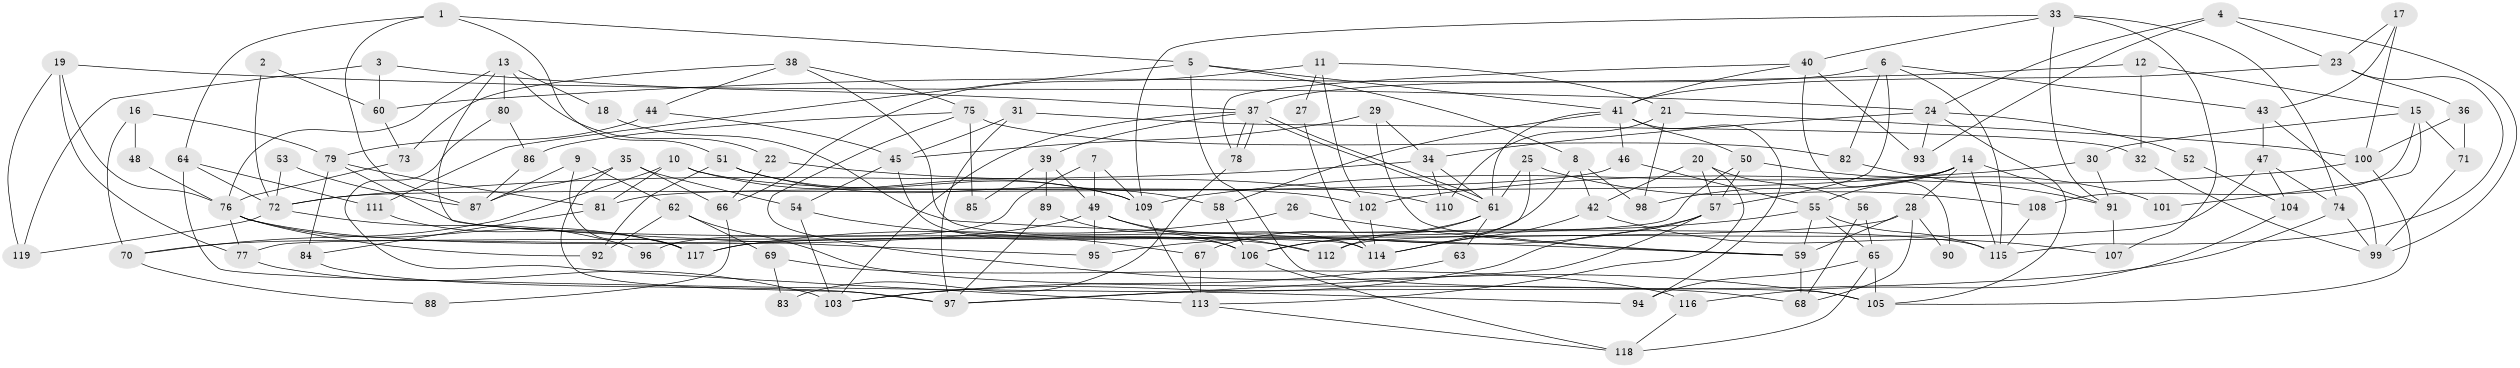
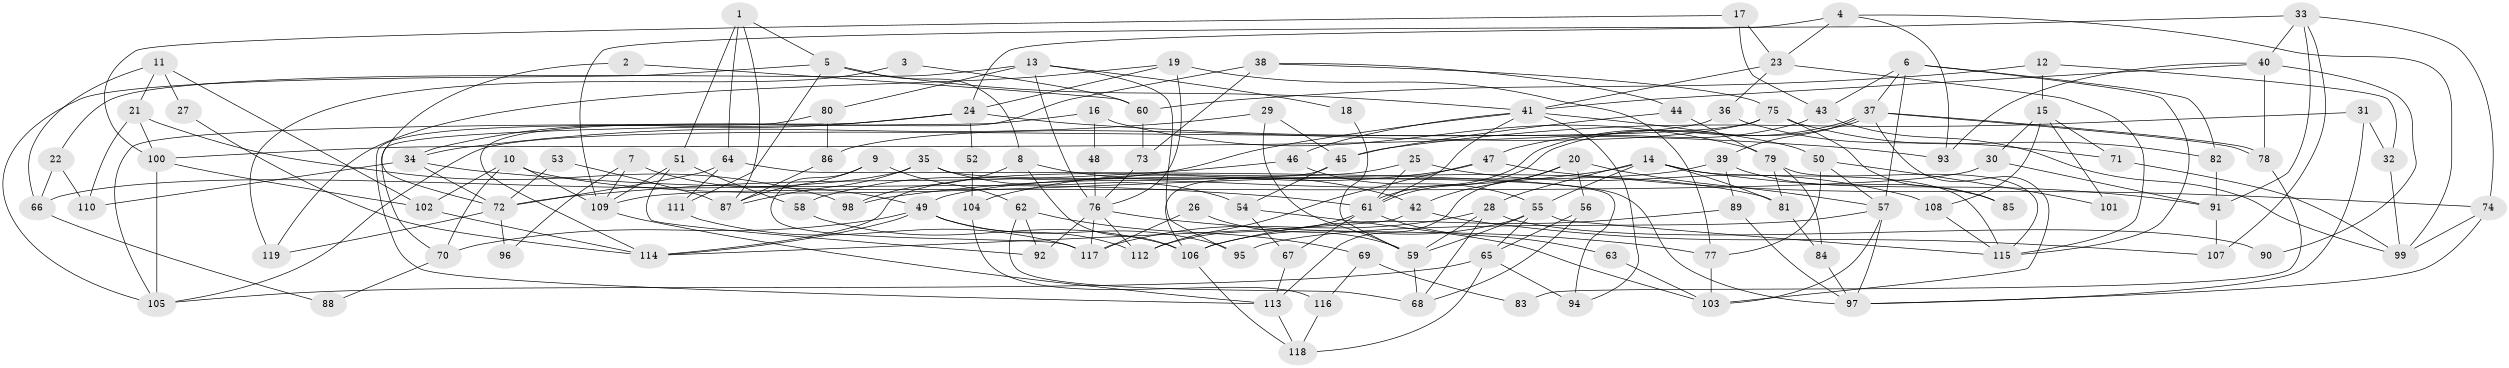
(879, 93) -> none
